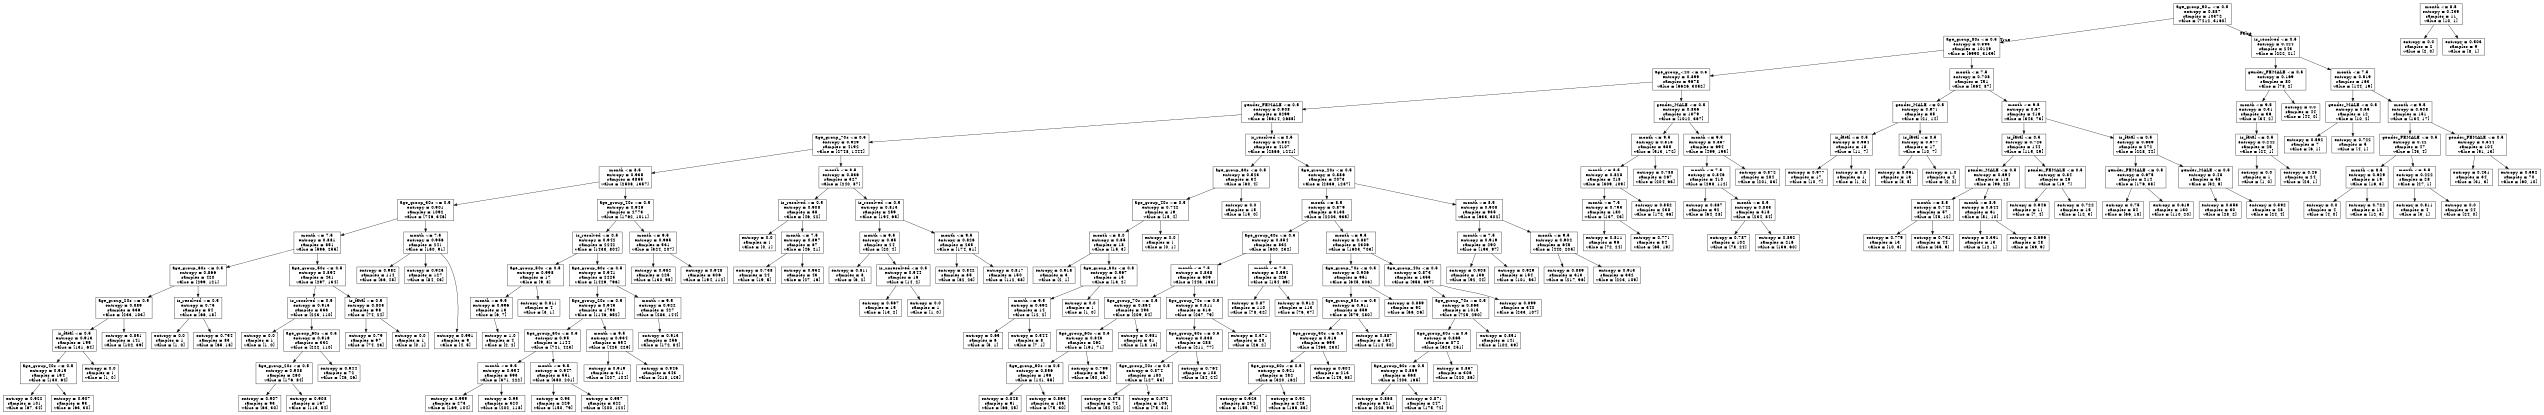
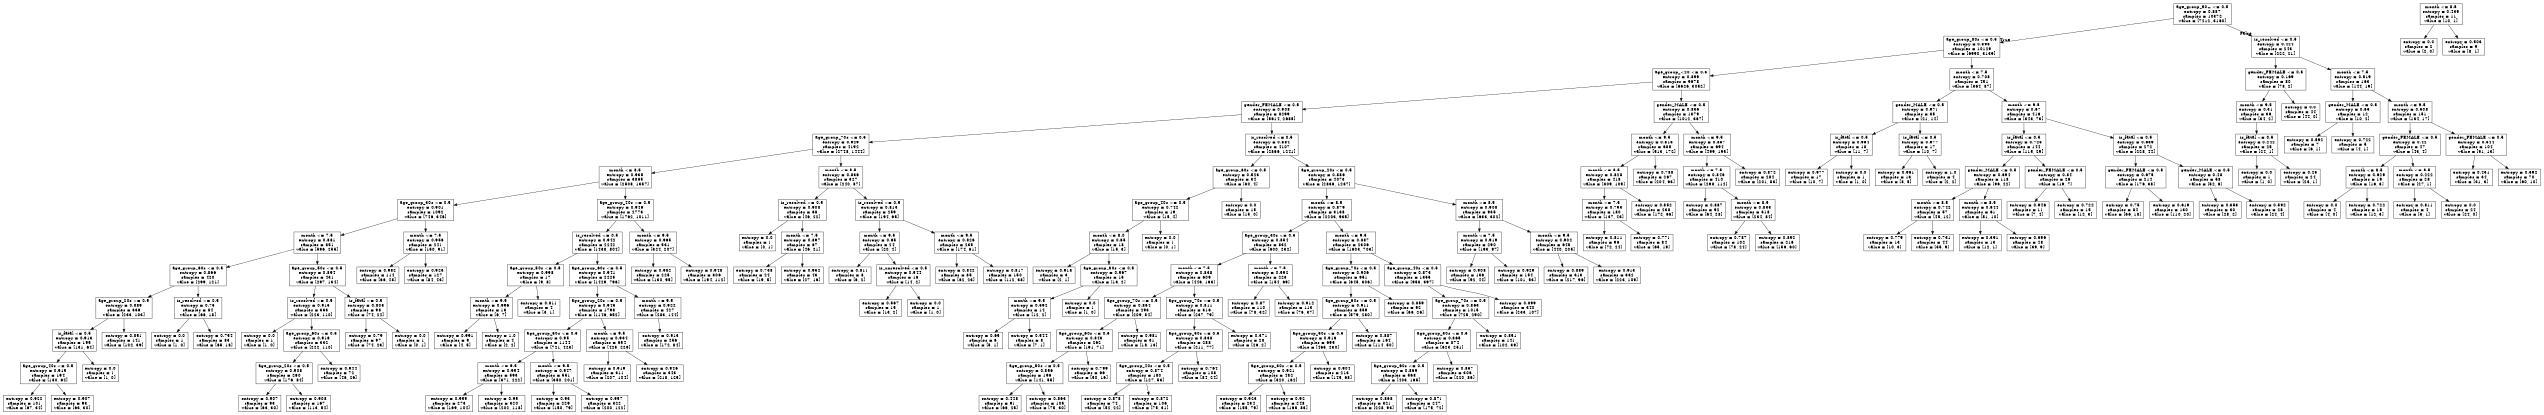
(457, 289) -> (473, 324)
(1000, 404) -> (1000, 404)
